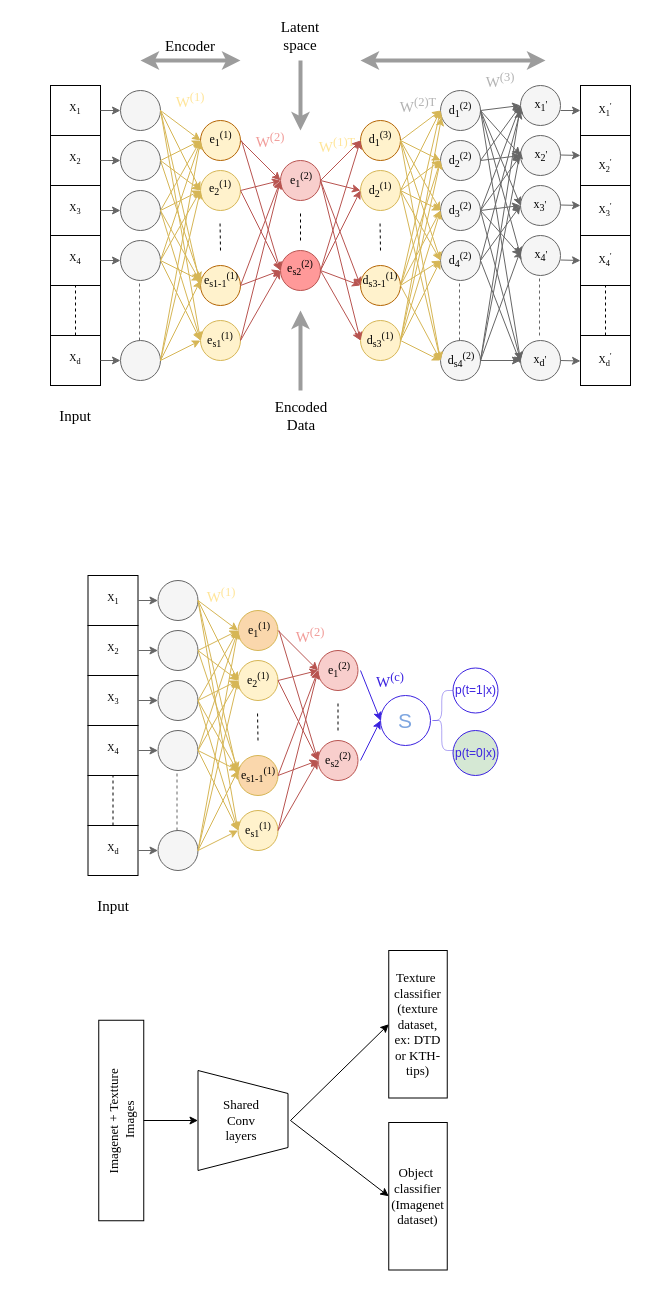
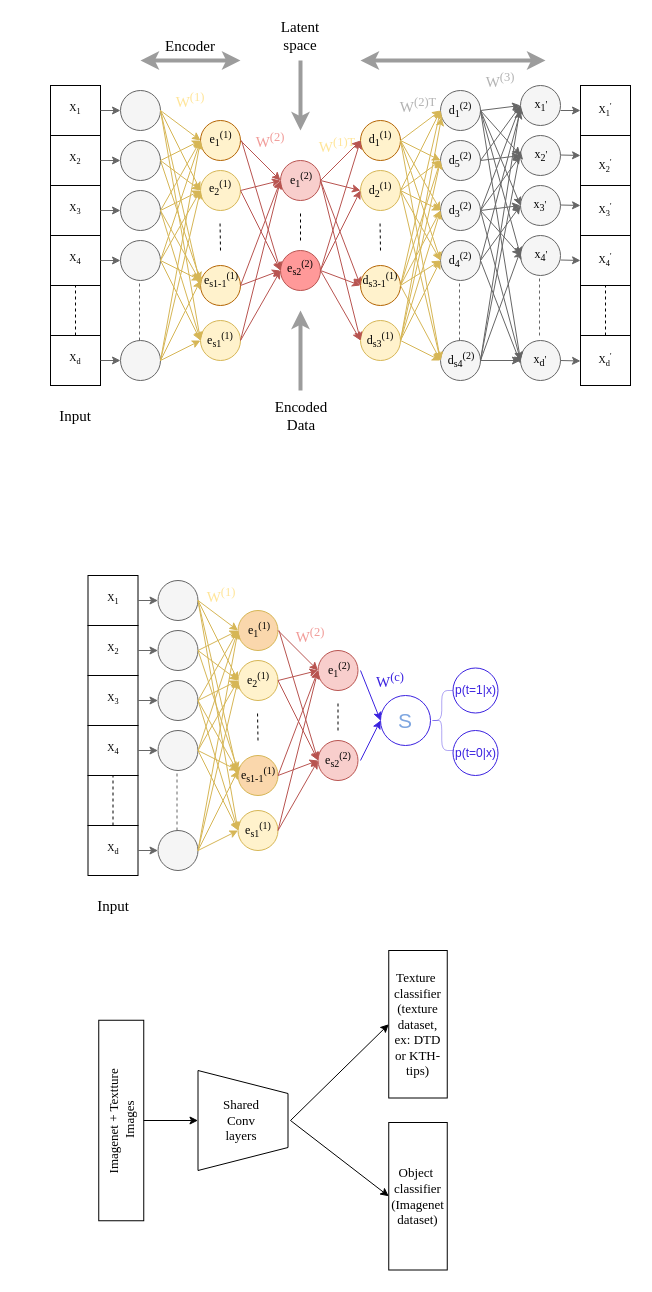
(381, 140) -> (381, 140)
(461, 161) -> (461, 161)
(476, 753) -> (476, 753)
